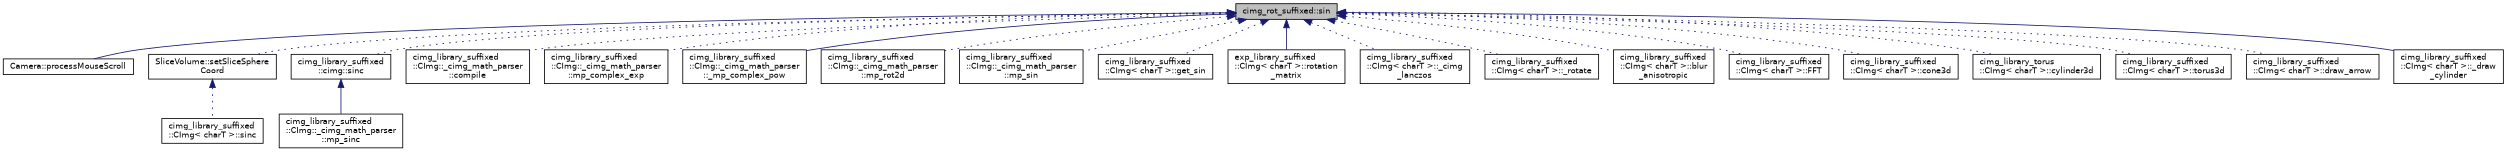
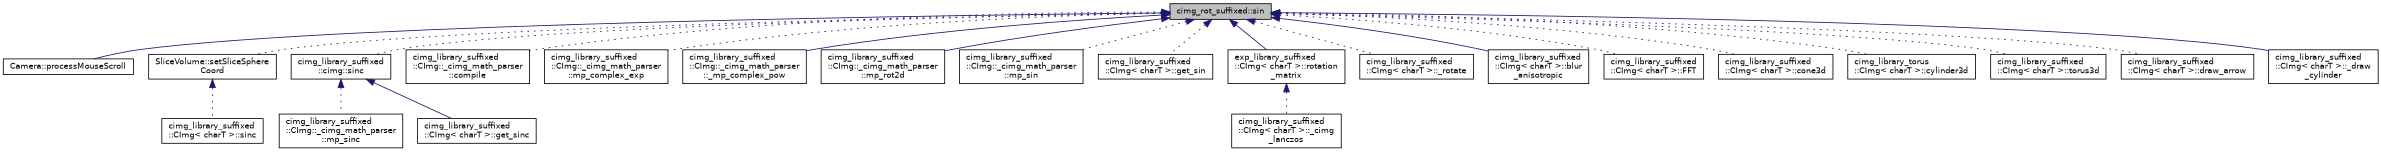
(1480, 30) -> (1384, 32)
(1086, 31) -> (1053, 33)
(1344, 36) -> (1286, 103)
(341, 101) -> (341, 101)
none -> (477, 131)
